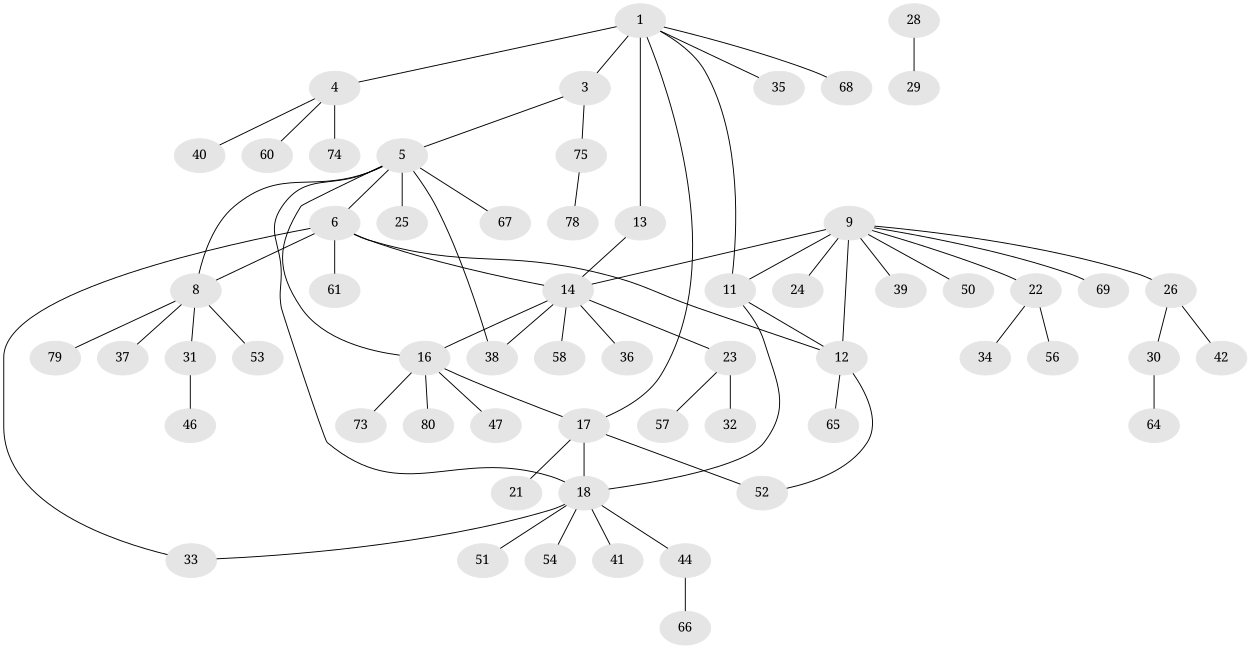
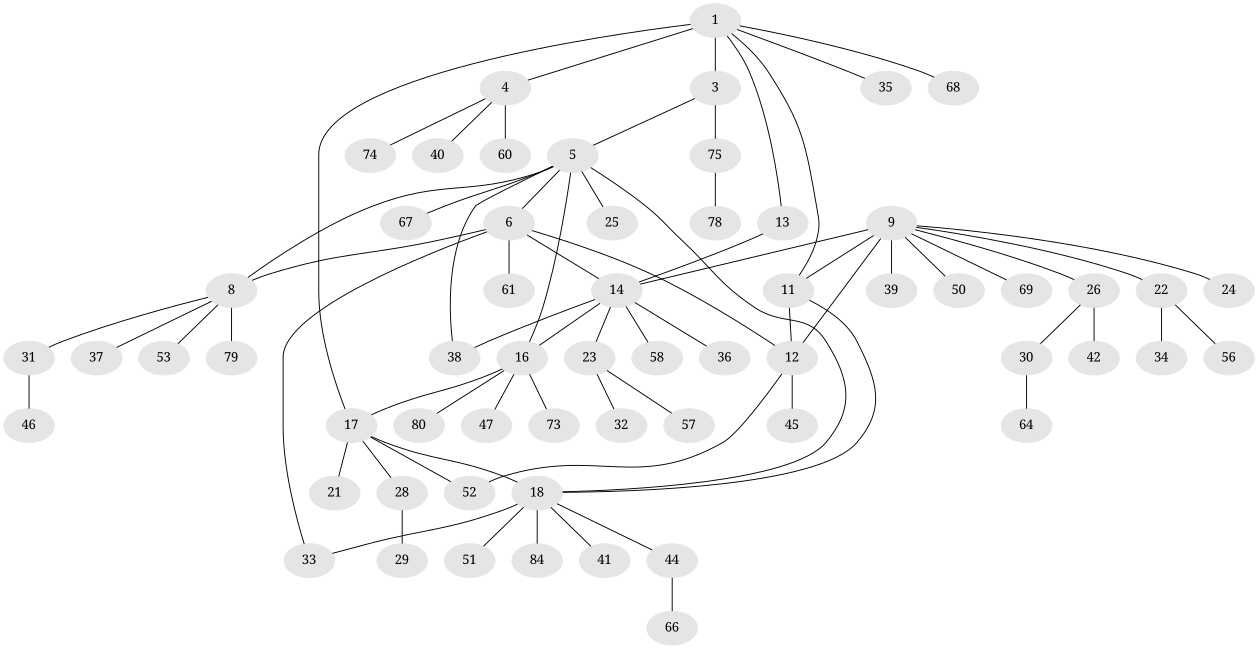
(833, 426) -> (792, 426)
none -> (377, 459)
(550, 561) -> (537, 561)
